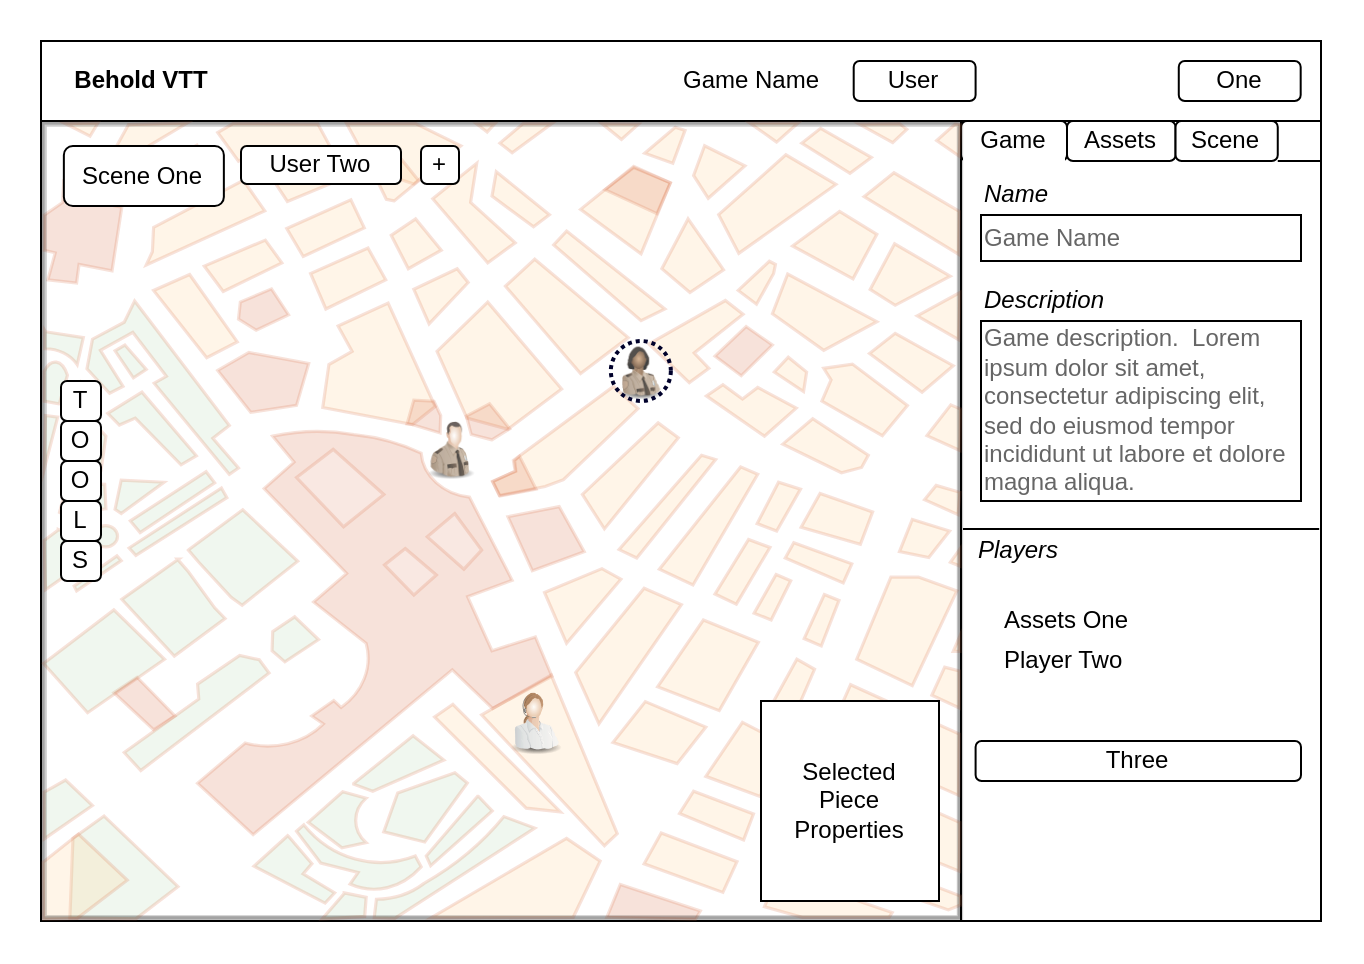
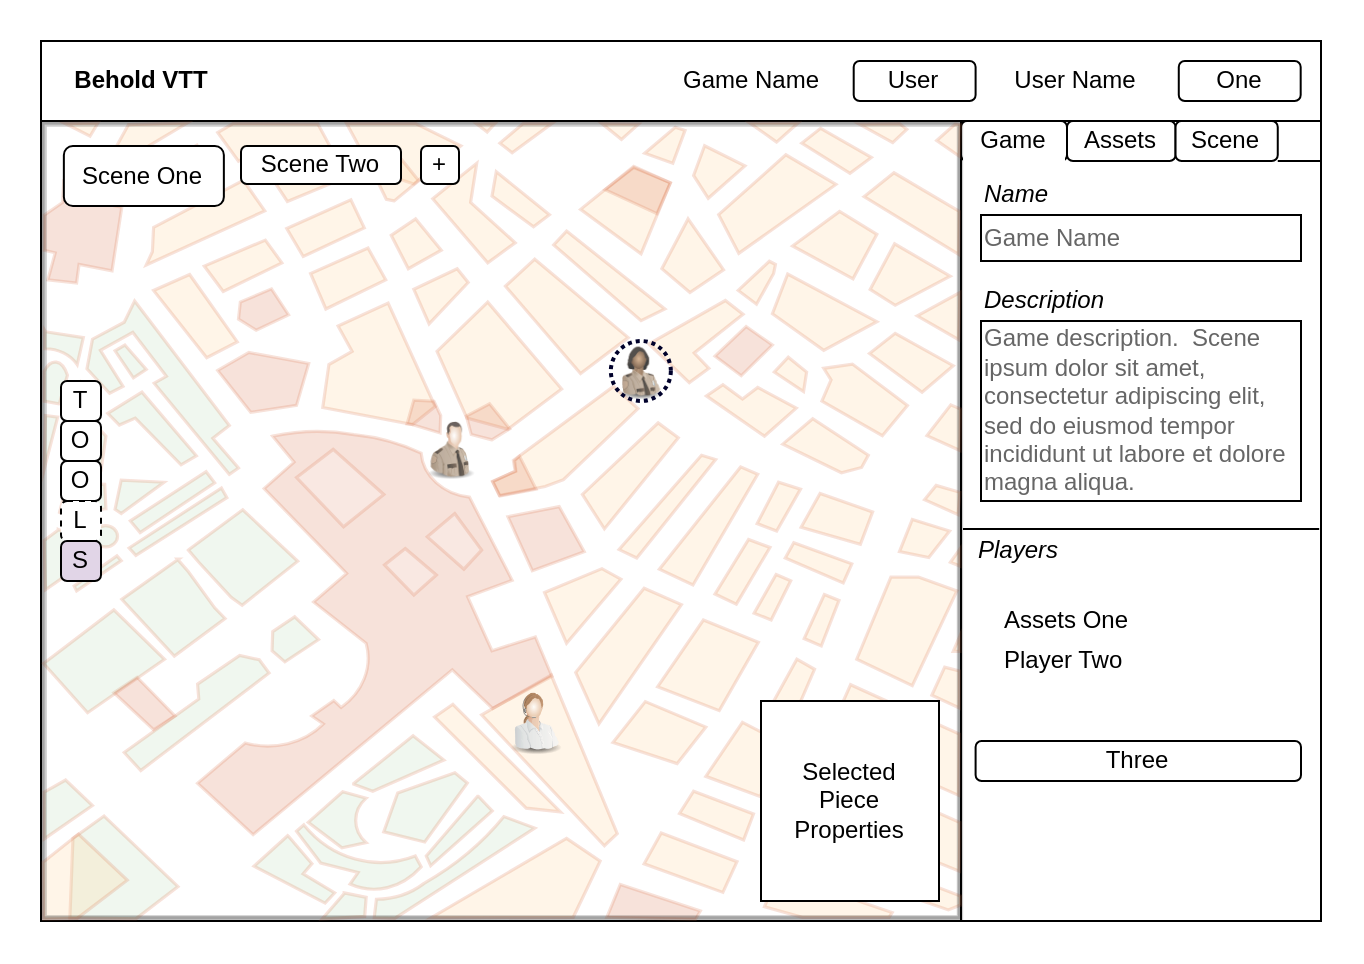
none -> (1077, 81)
(321, 165) -> (321, 165)
(1143, 411) -> (1143, 411)
(81, 521) -> (81, 521)
(81, 561) -> (81, 561)
